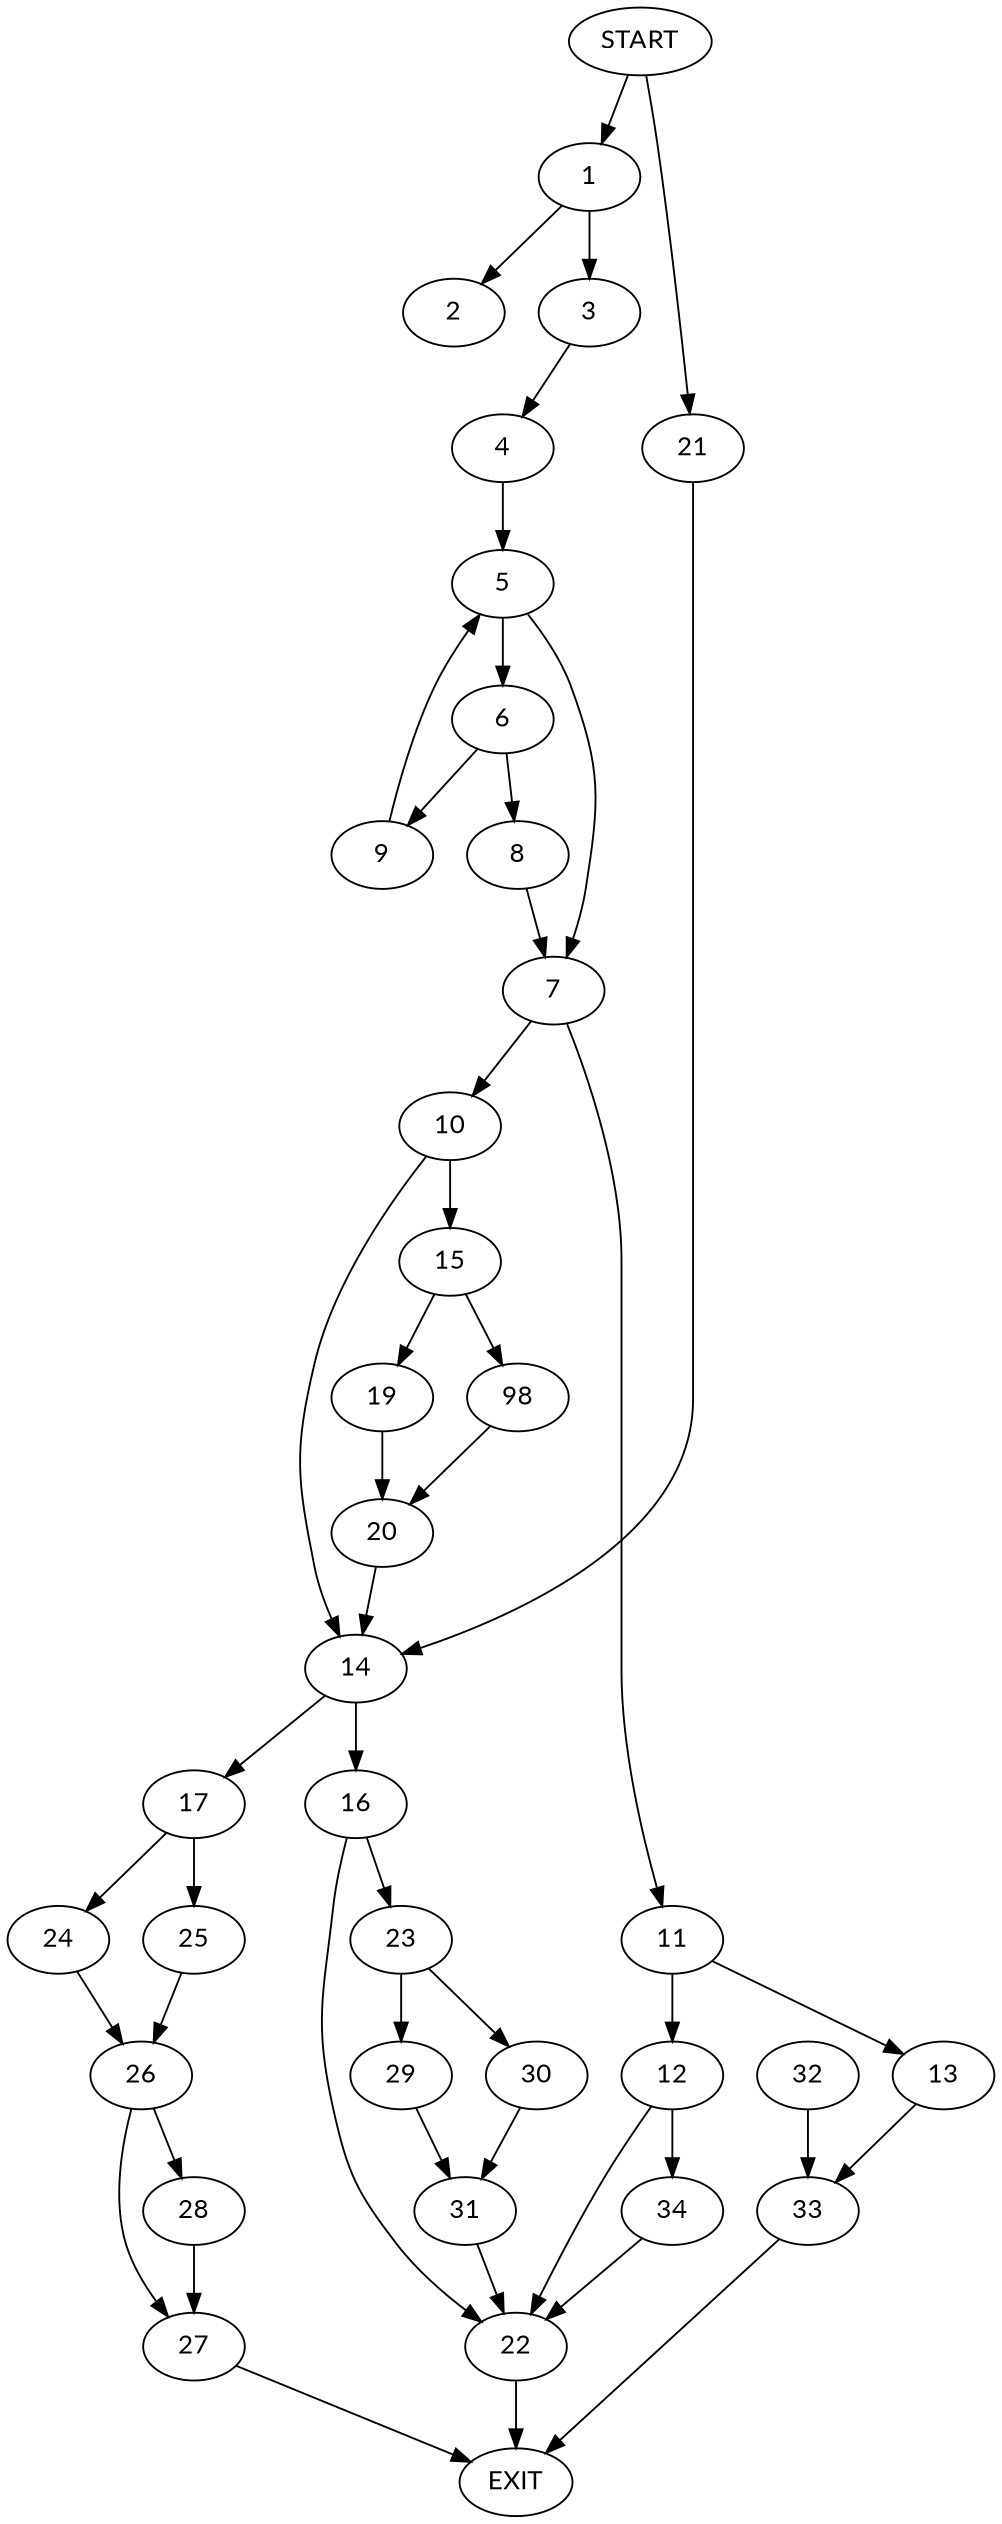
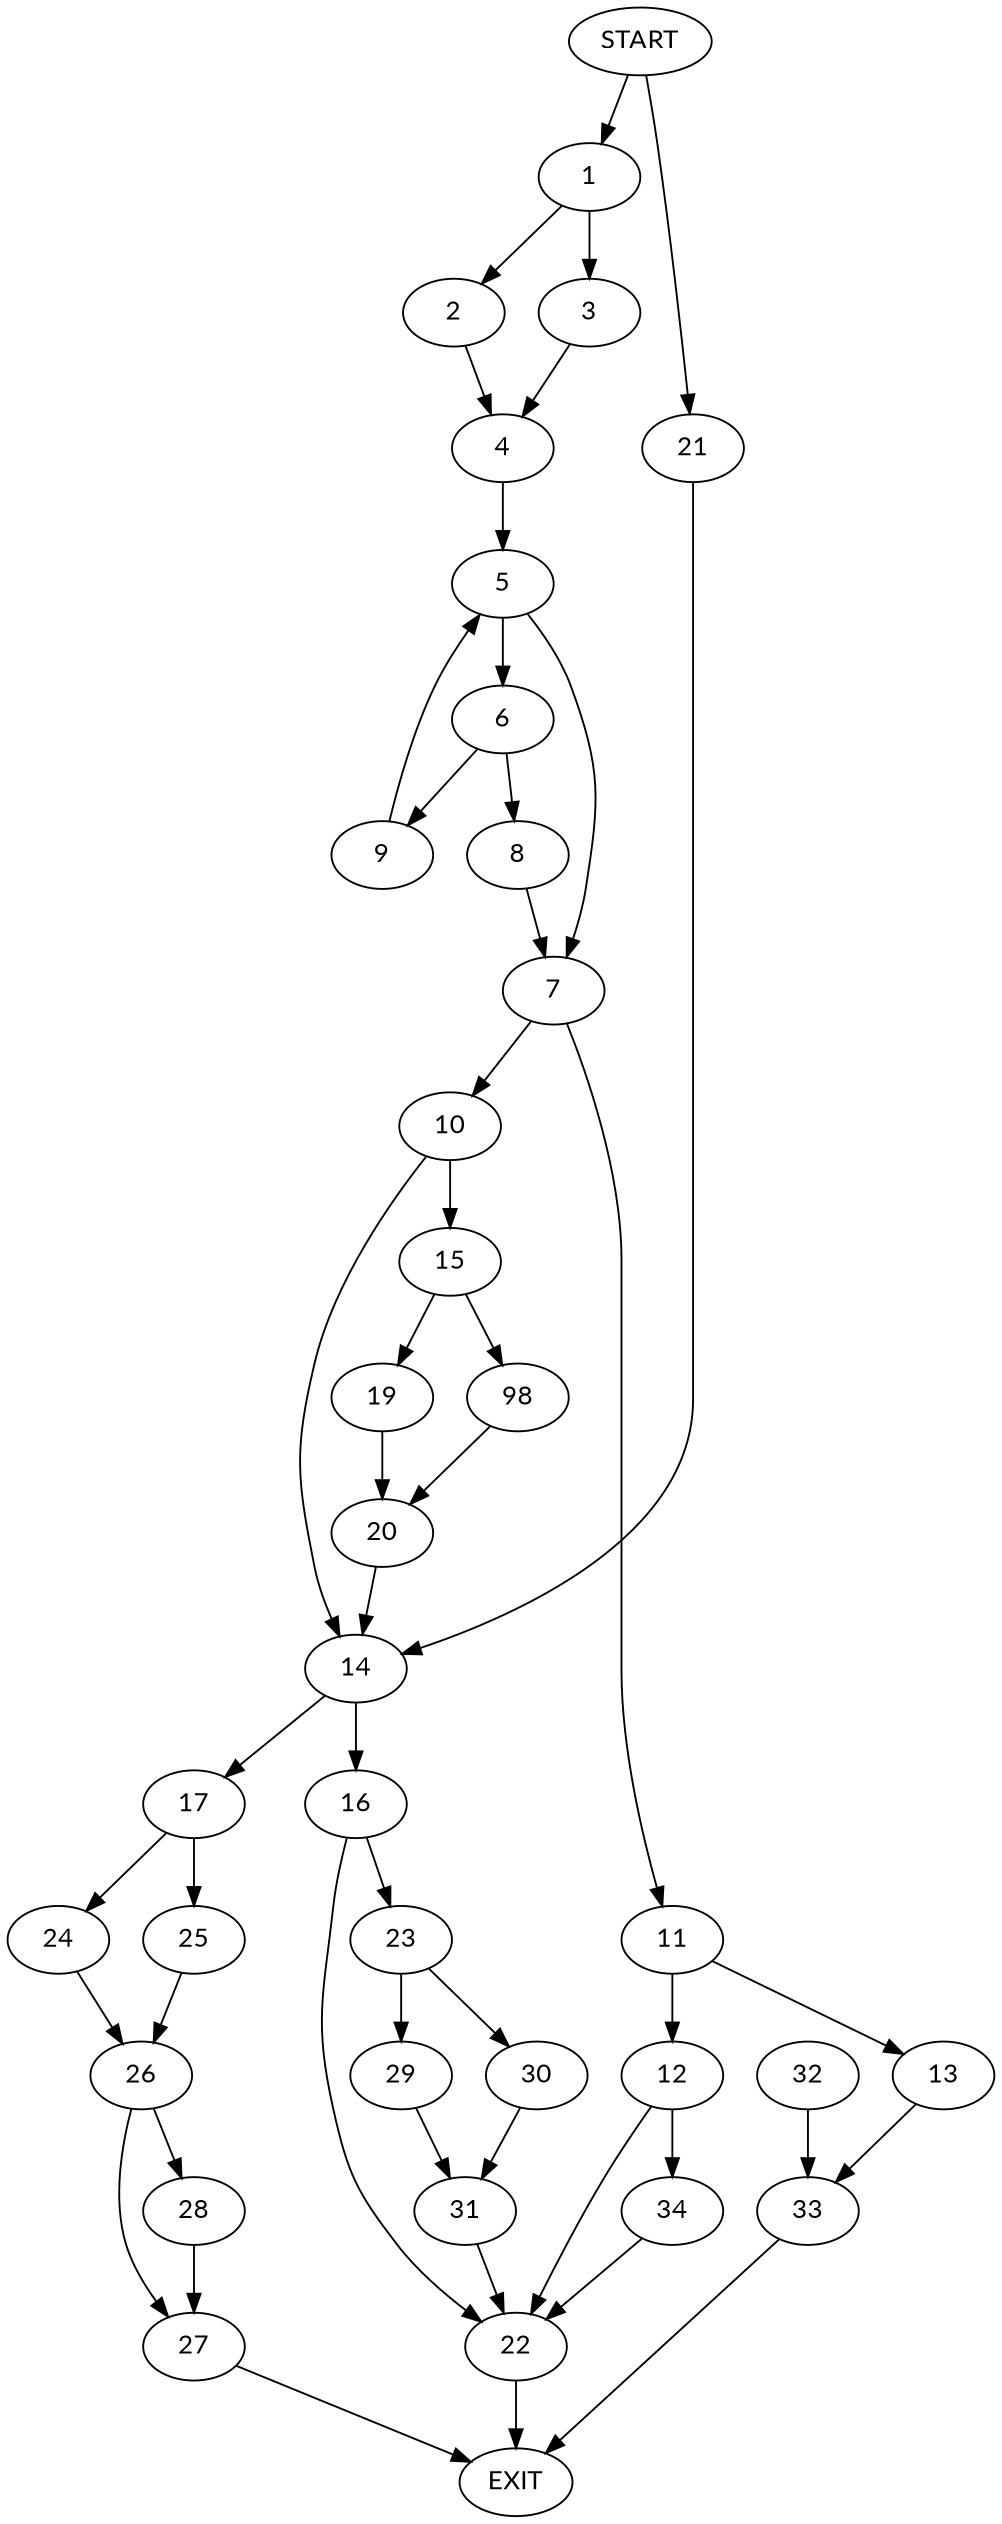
none -> (475, 371)
